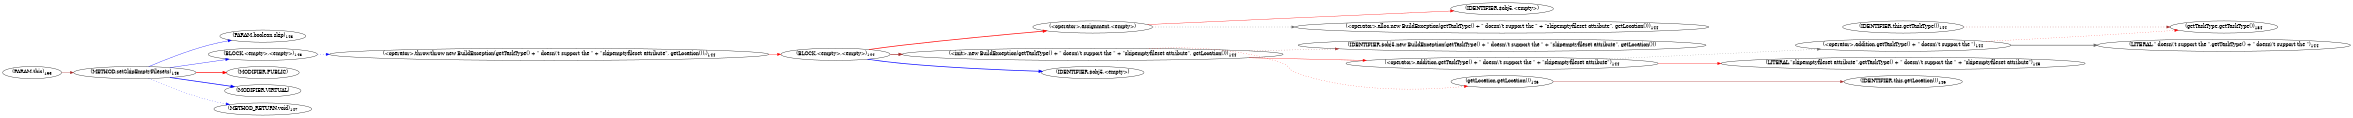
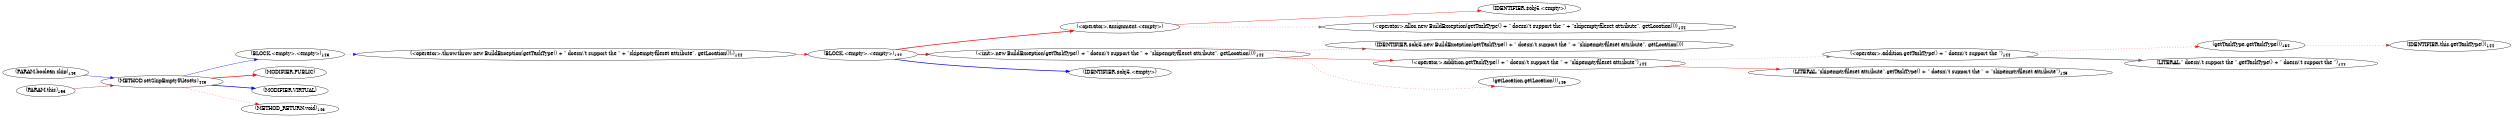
(2065, 27) -> (2346, 45)
(188, 52) -> (97, 77)
(175, 72) -> (203, 81)
(1903, 82) -> none
(187, 93) -> (219, 96)
(294, 109) -> (321, 109)
